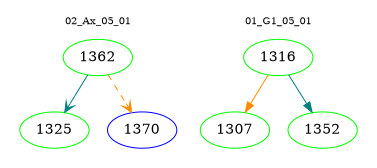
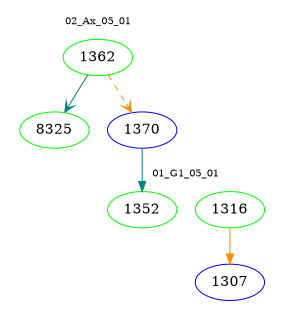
(298, 89) -> (142, 170)
(54, 130) -> (54, 130)
(235, 130) -> (230, 282)
